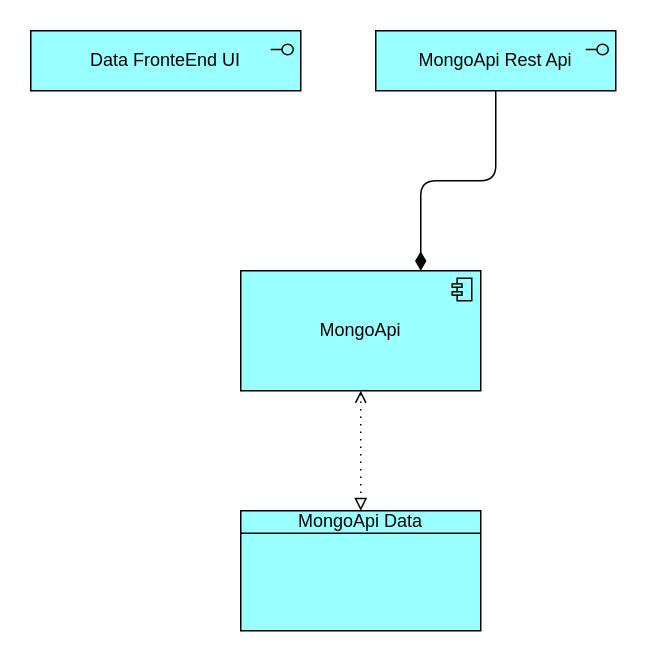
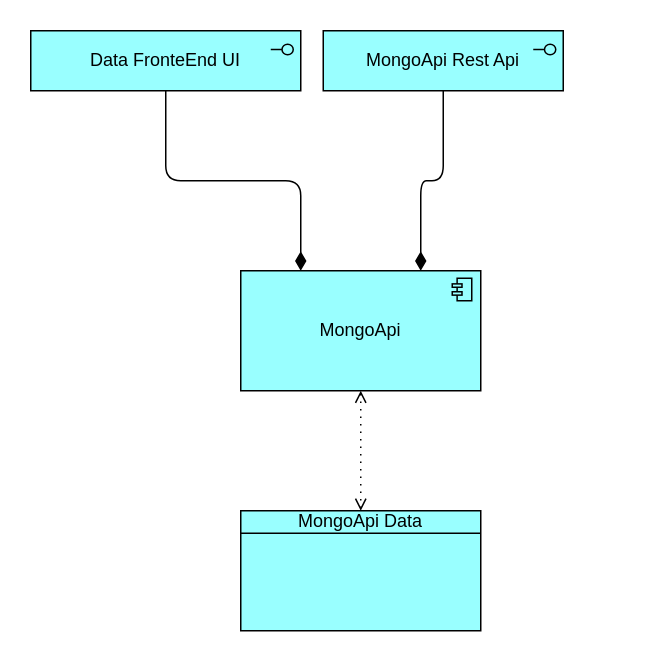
(496, 61) -> (443, 61)
none -> (224, 181)
(361, 498) -> (361, 499)
